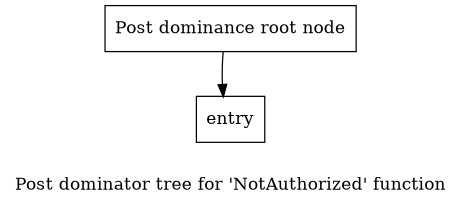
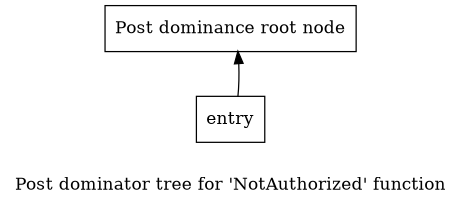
(222, 68) -> (239, 80)
